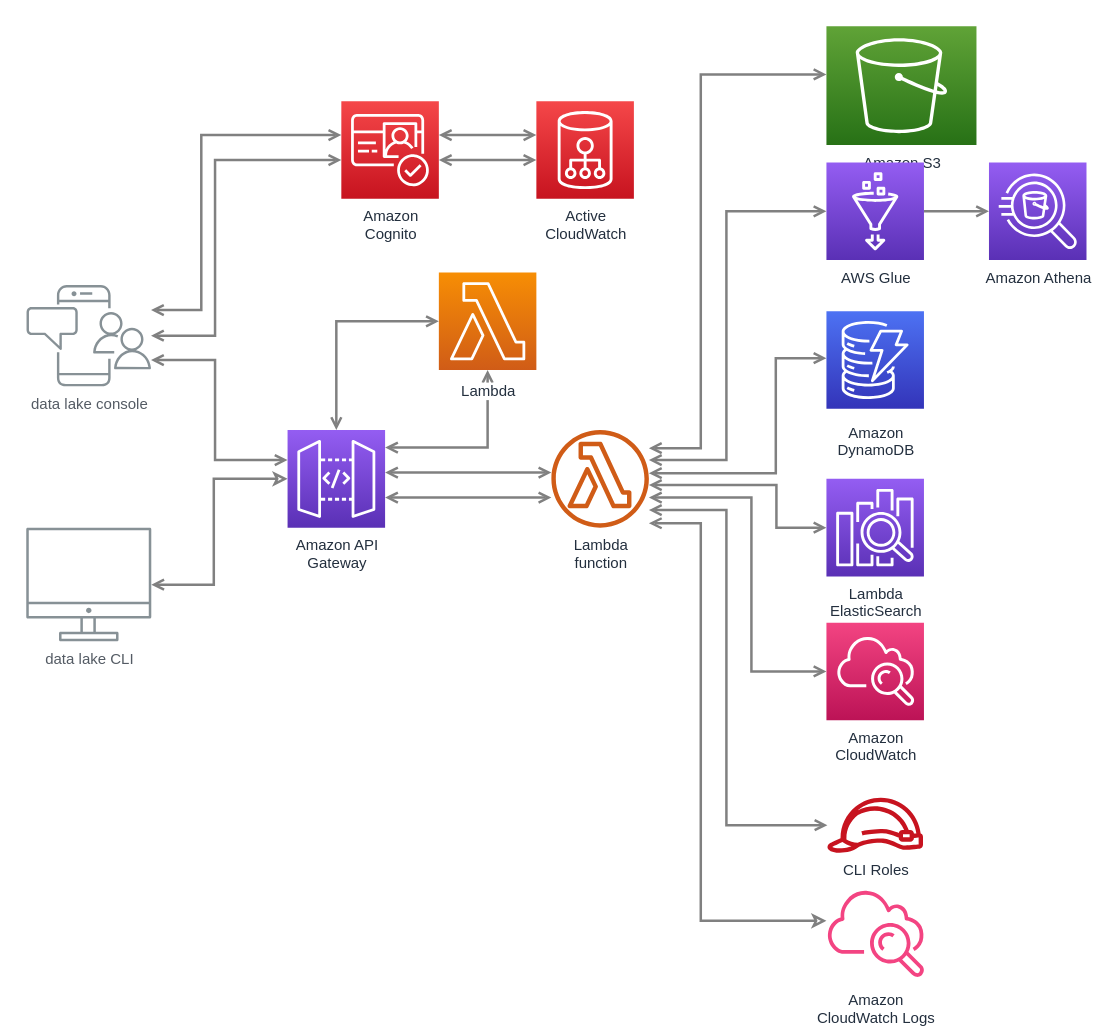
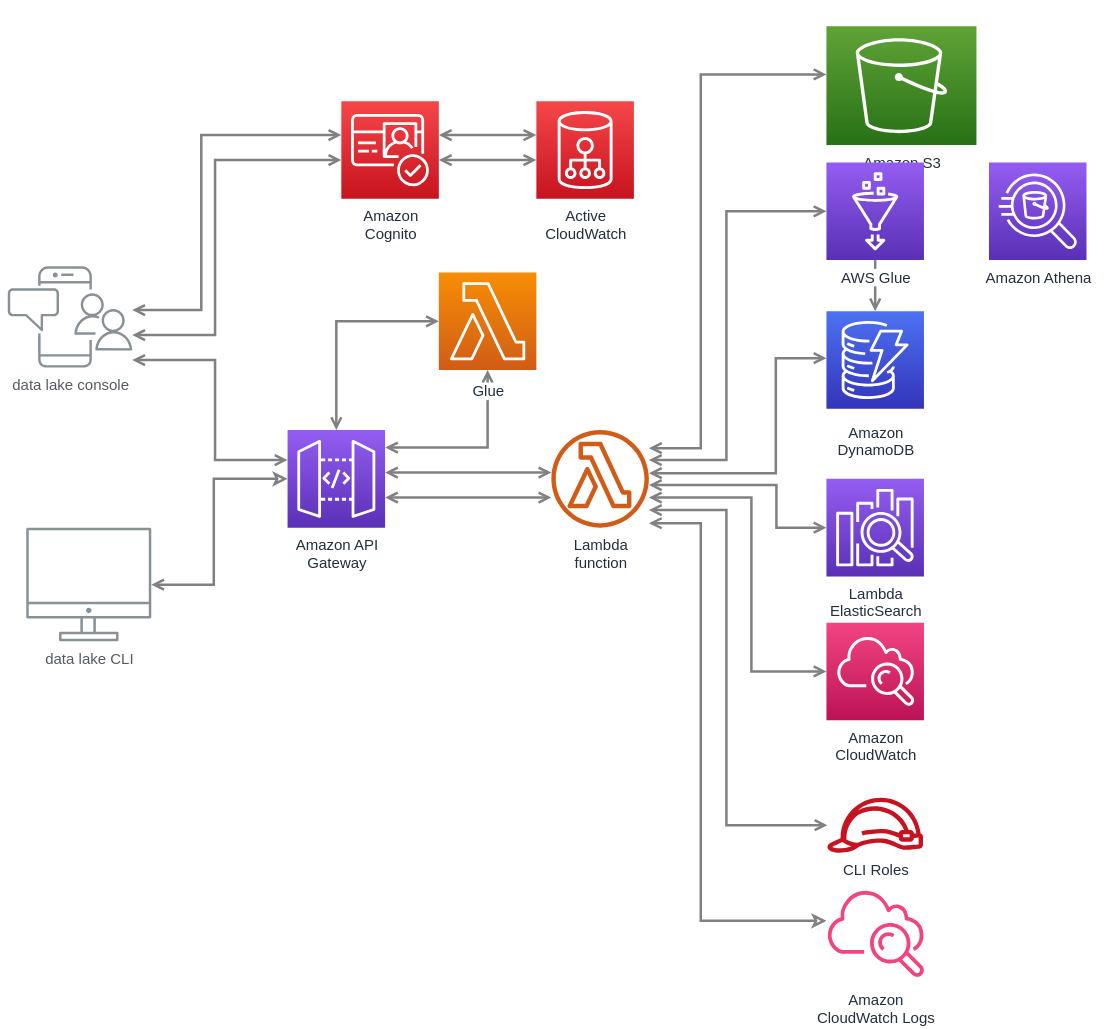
(953, 211) -> (875, 295)
(89, 336) -> (70, 317)
(489, 392) -> (489, 392)
